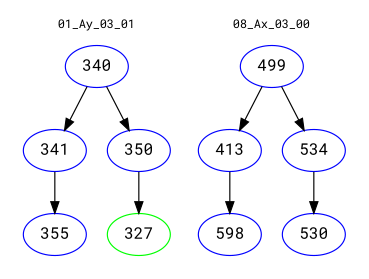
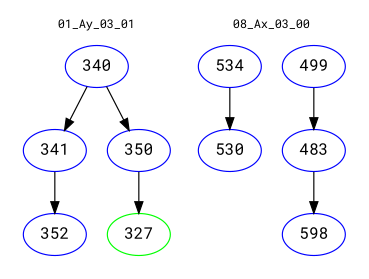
(290, 103) -> none
(230, 150) -> (314, 150)
(55, 235) -> (55, 235)
